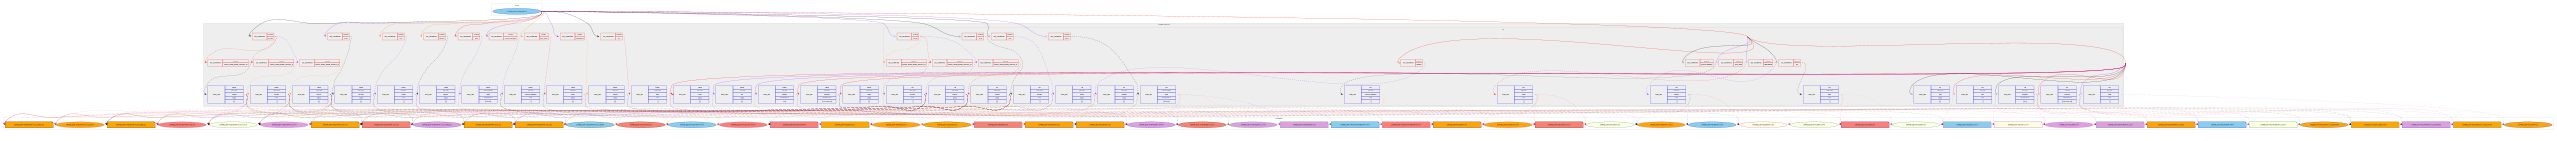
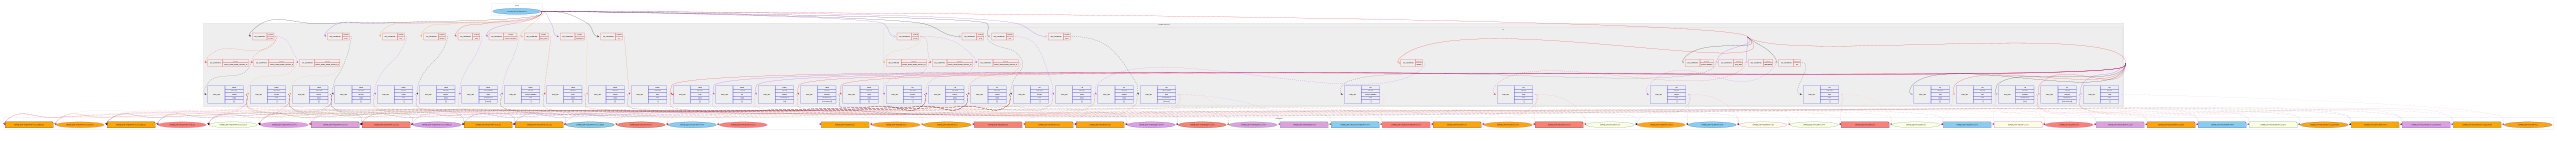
(335, 125) -> (335, 125)
(794, 125) -> none
(2069, 125) -> (2069, 125)
